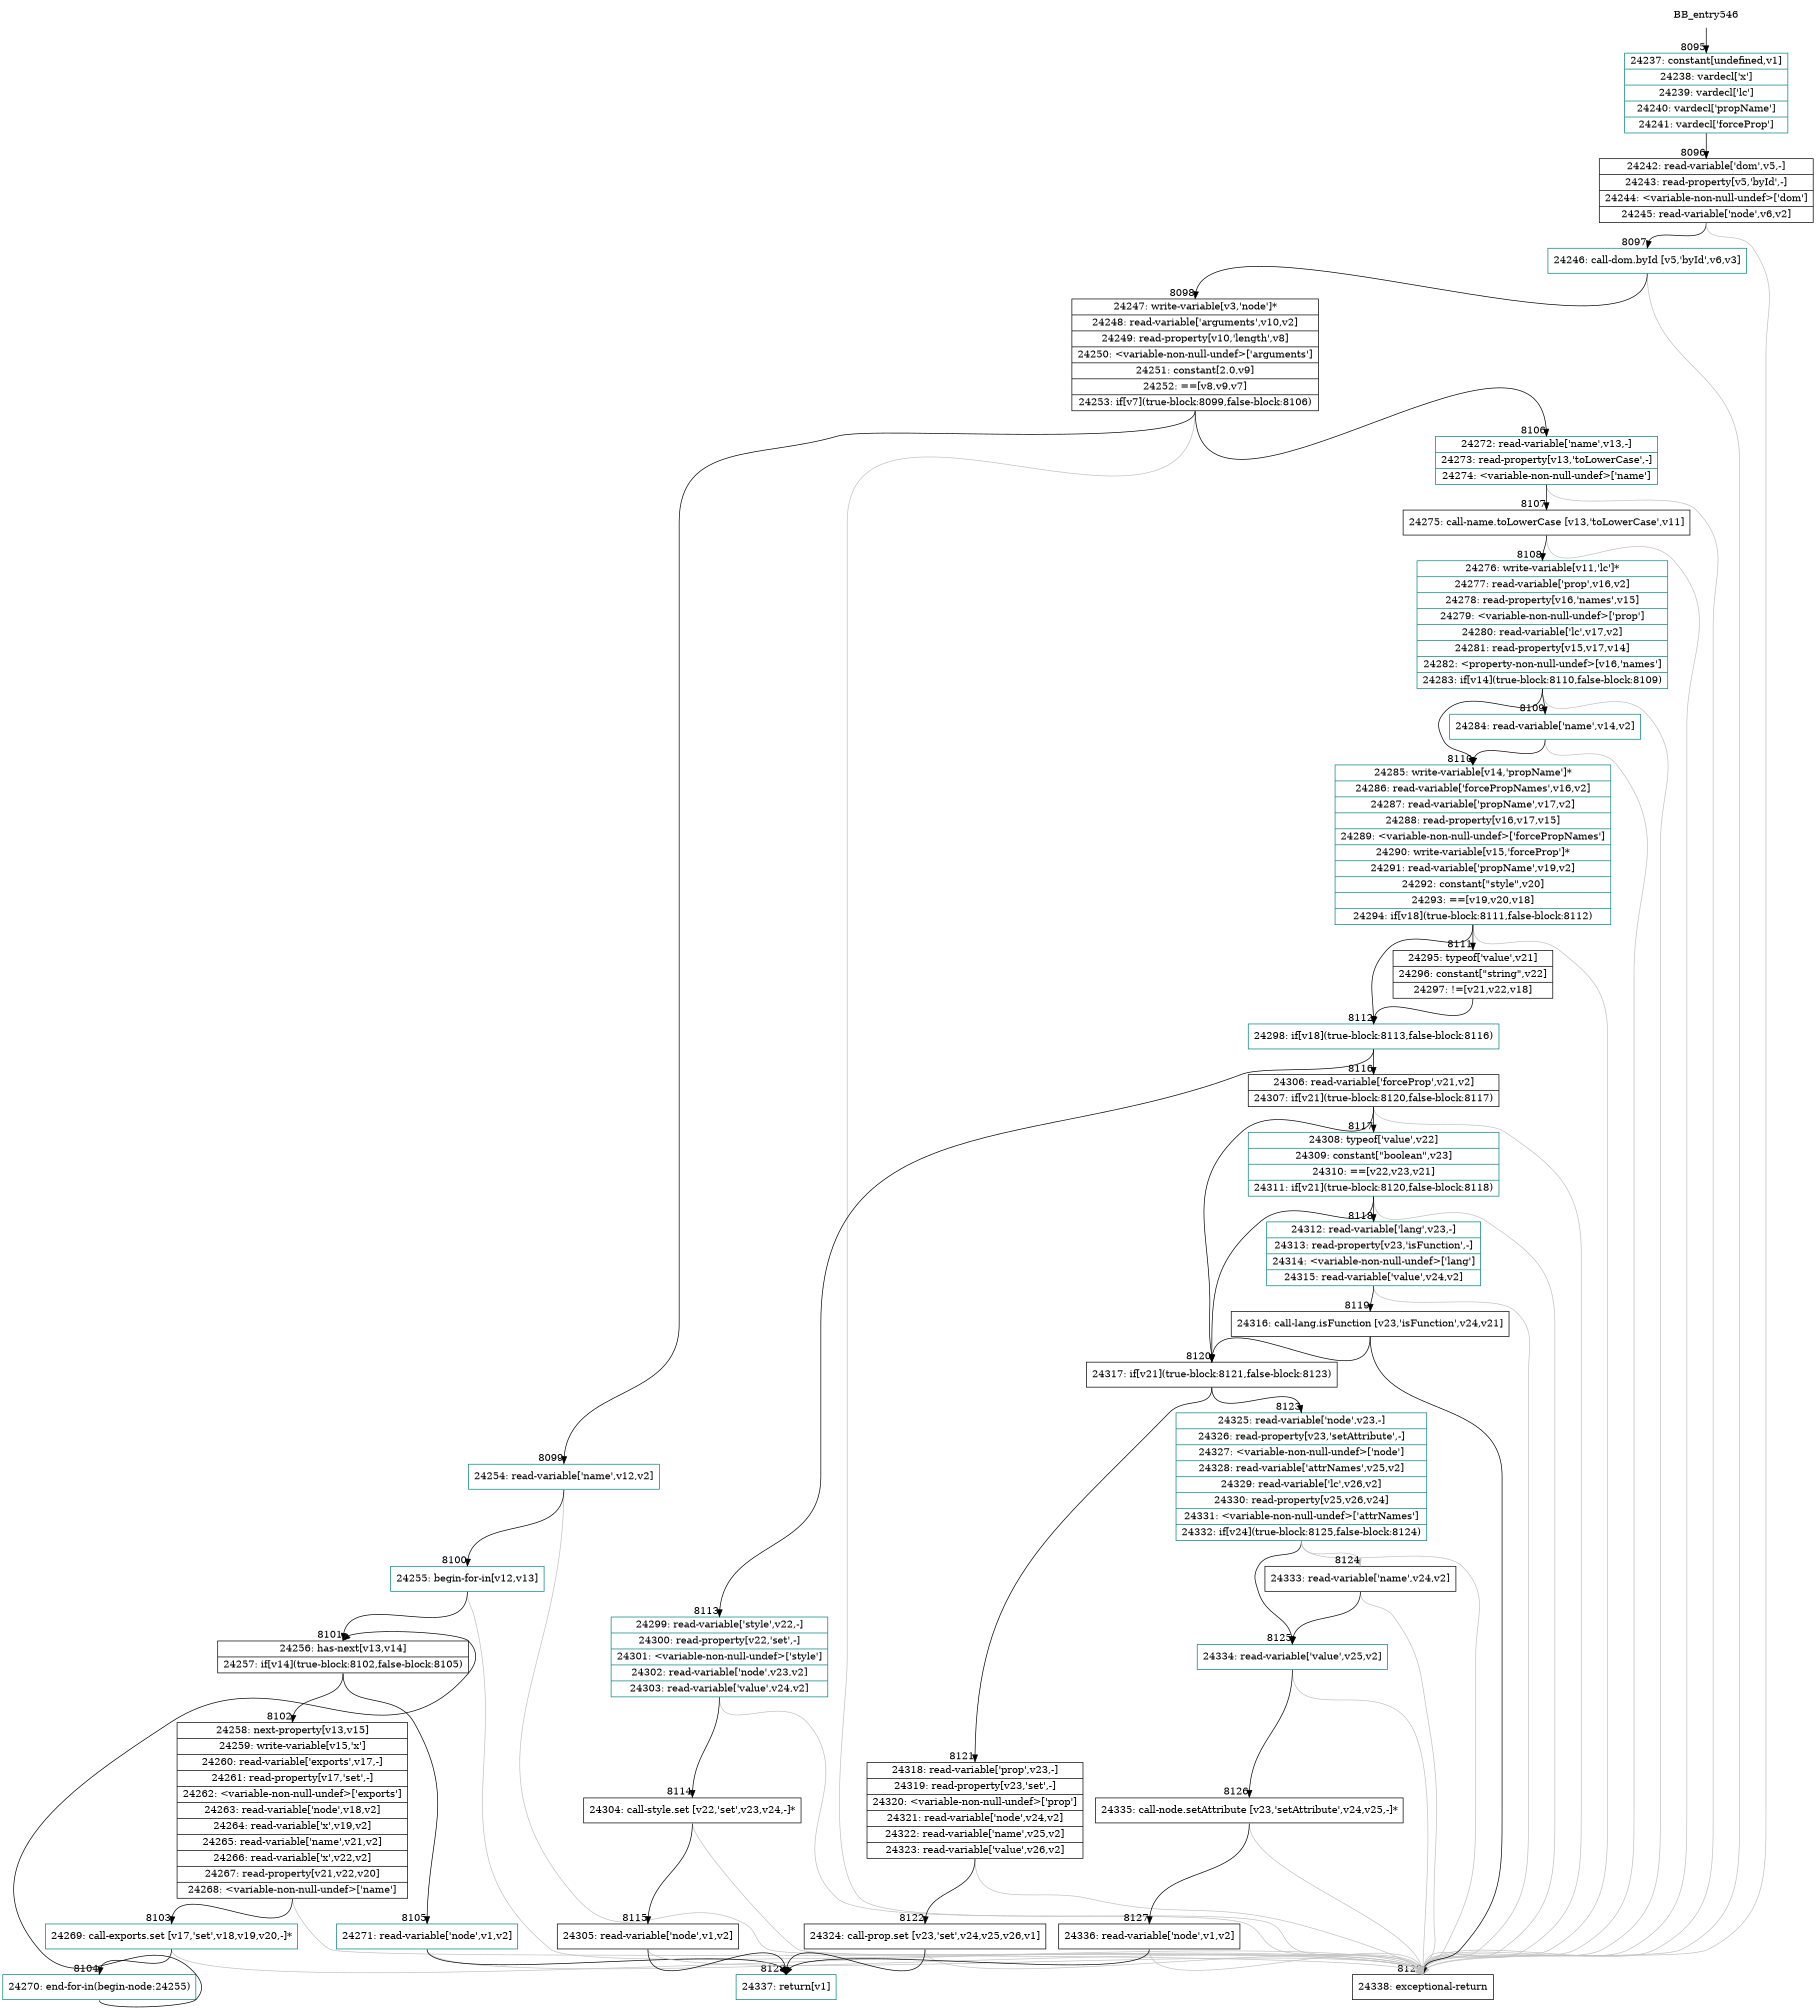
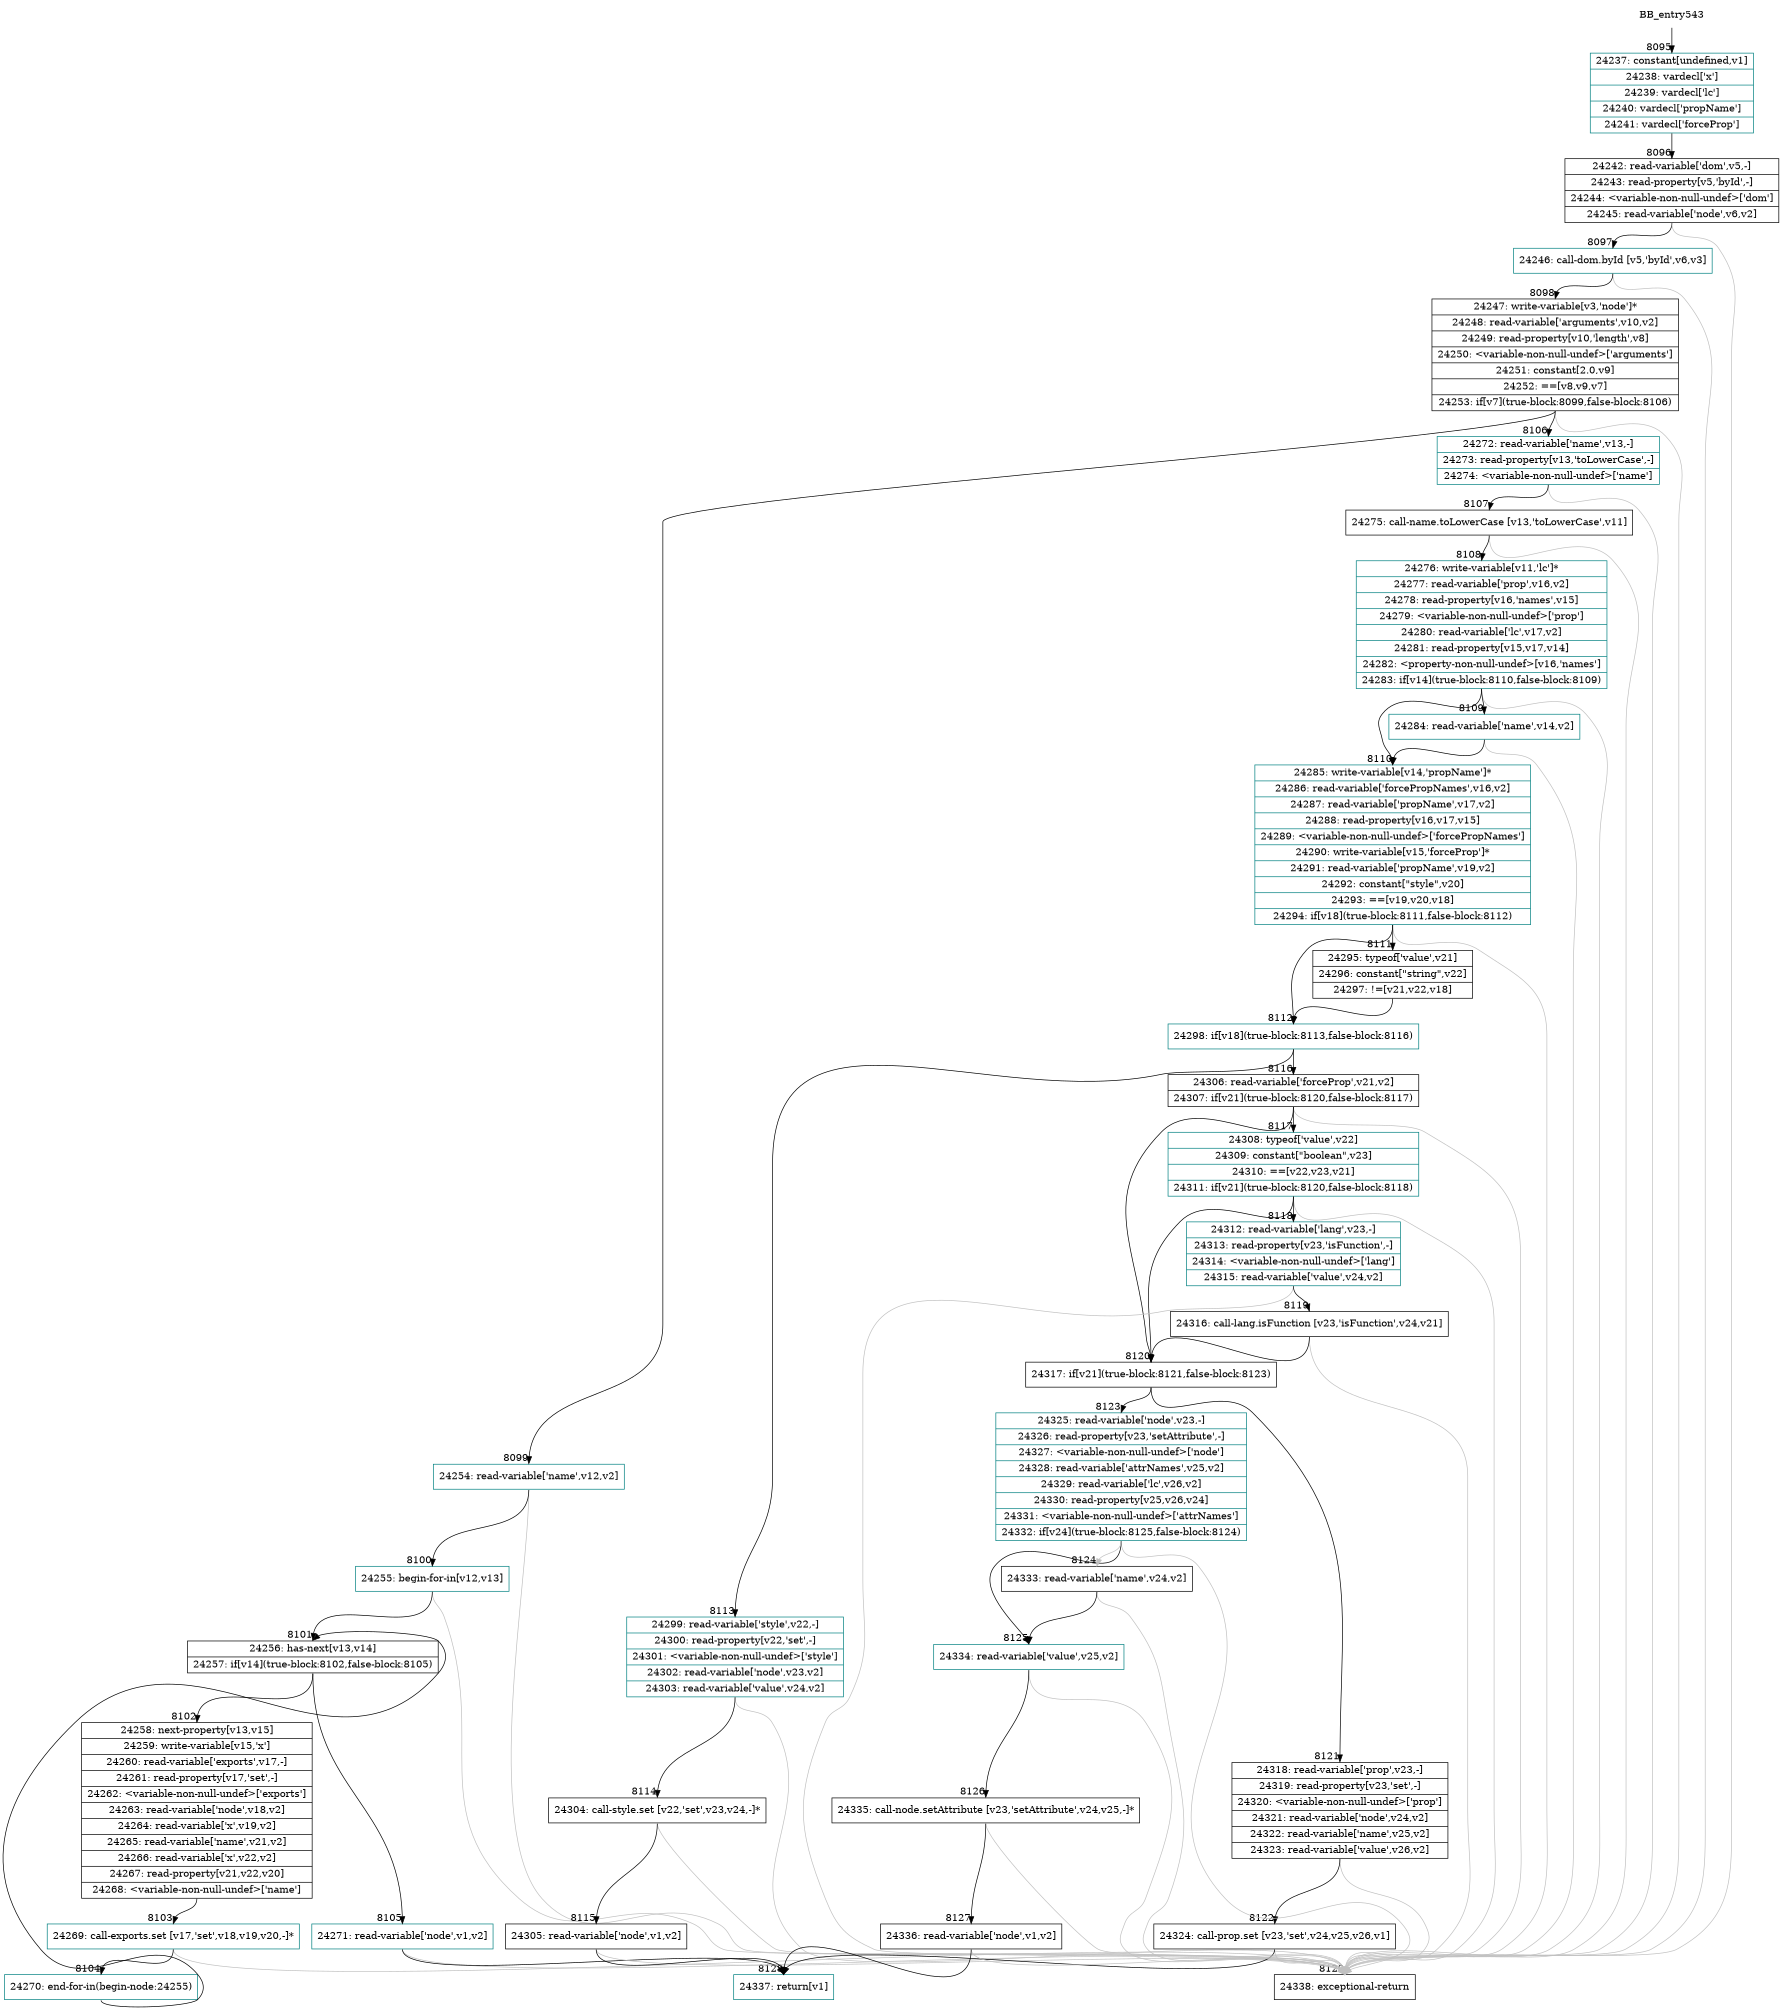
(1706, 15) -> (1672, 15)
(1502, 1636) -> (1468, 1653)
(553, 1955) -> none
